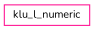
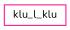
(47, 15) -> (35, 15)
